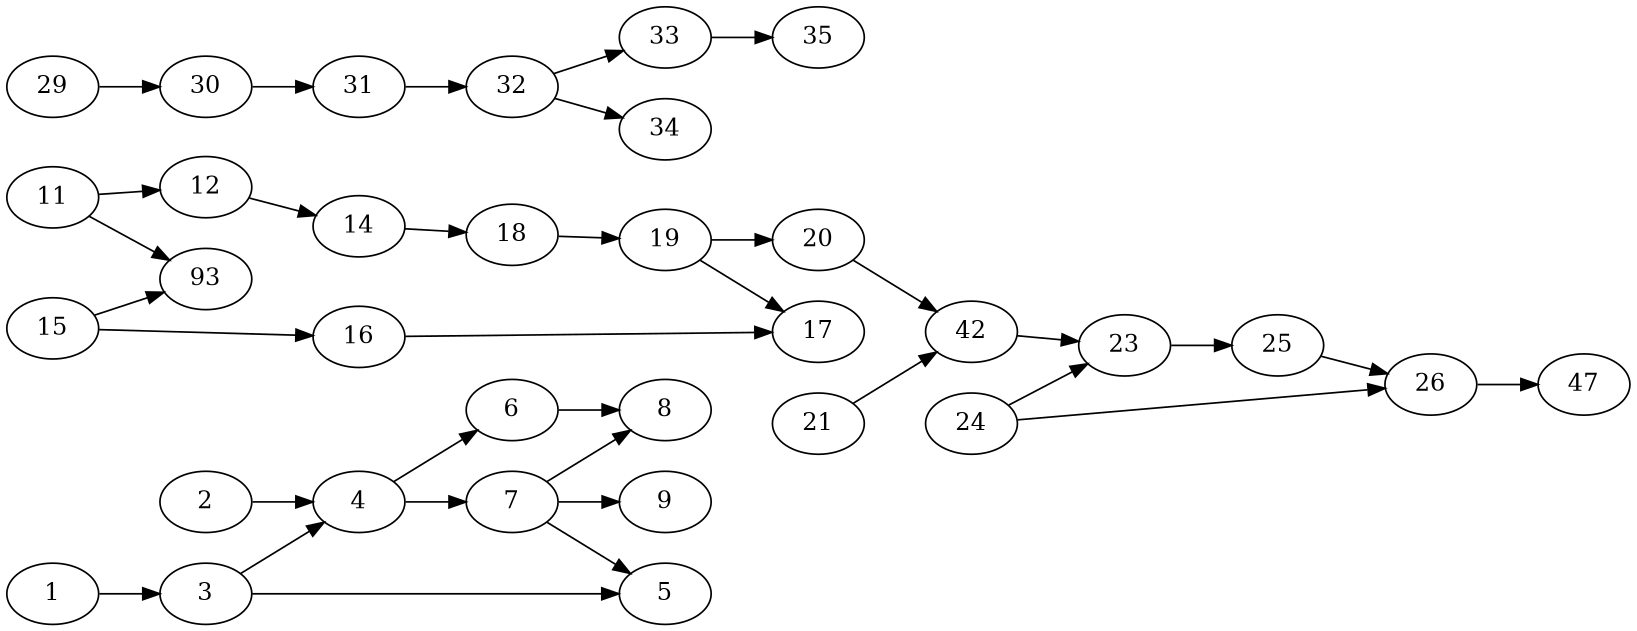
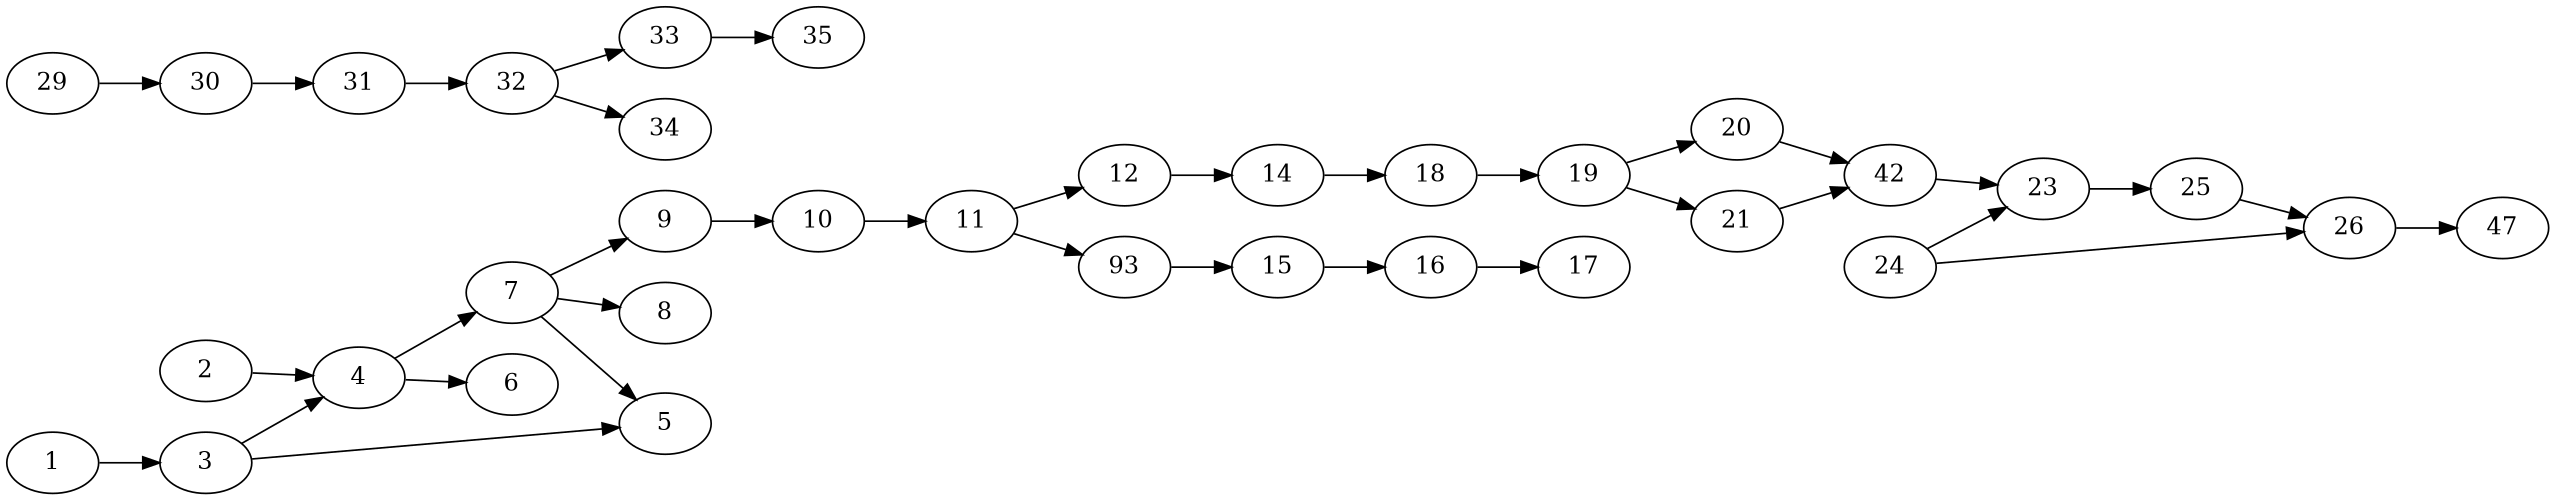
none -> (818, 221)
(734, 281) -> (1653, 196)
(121, 306) -> (1193, 267)
(580, 410) -> none
